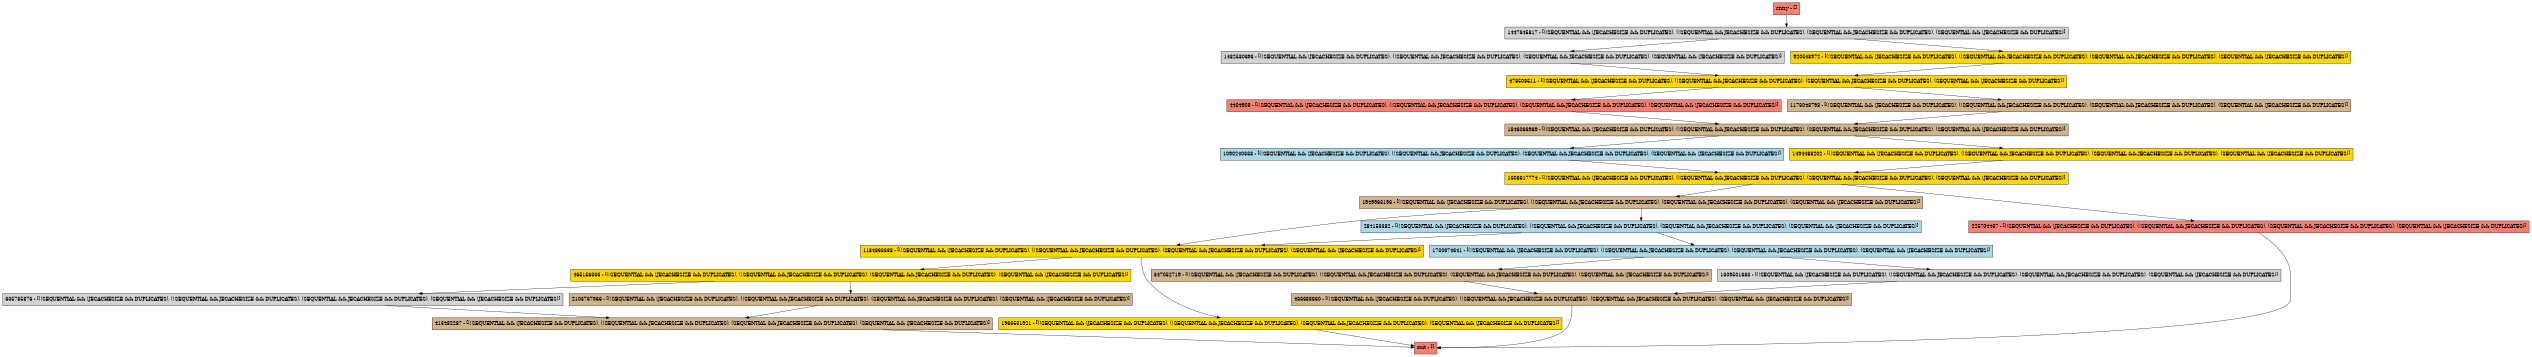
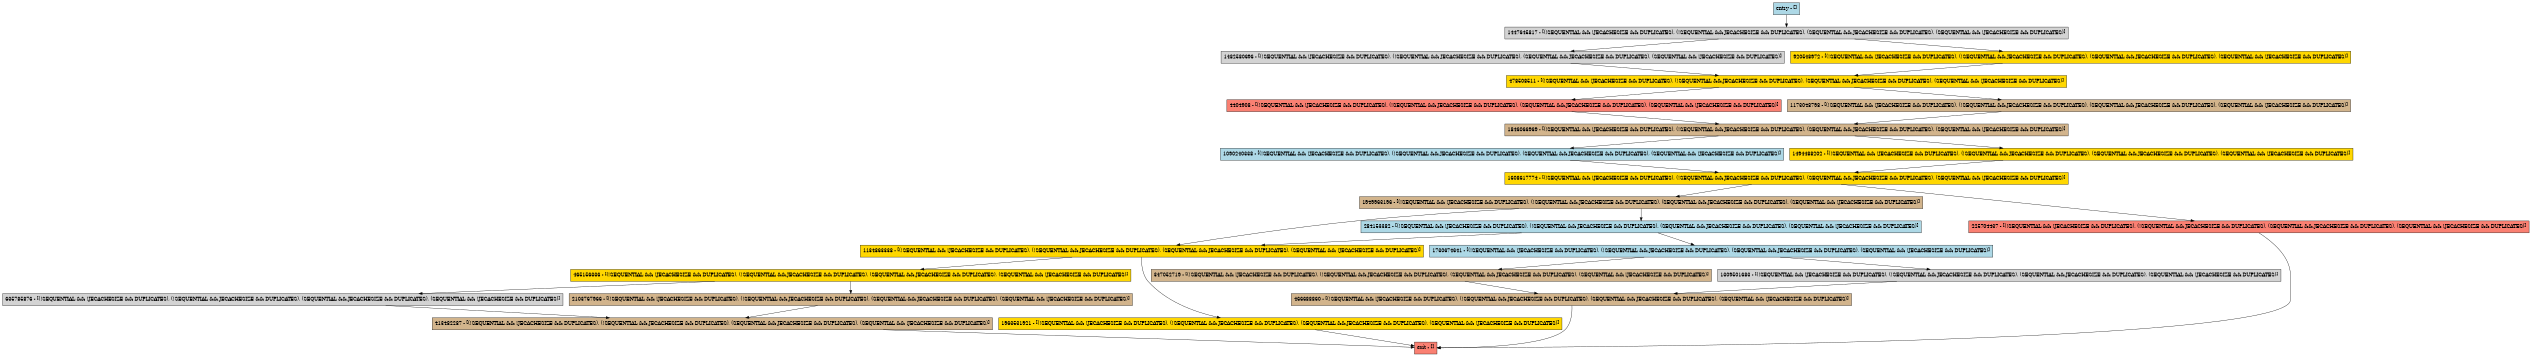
(1787, 9) -> (1787, 9)
